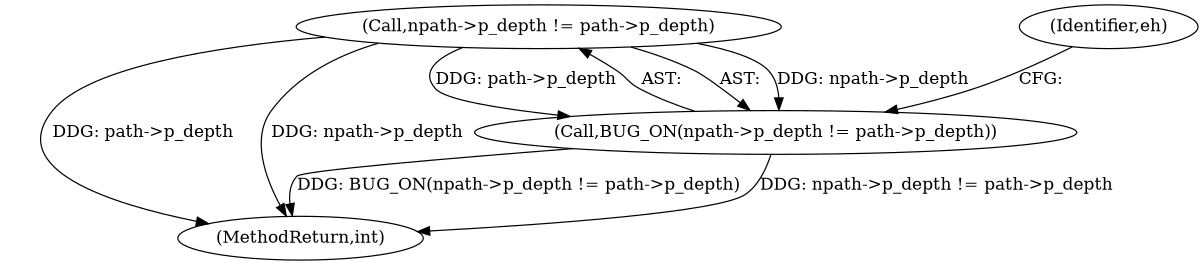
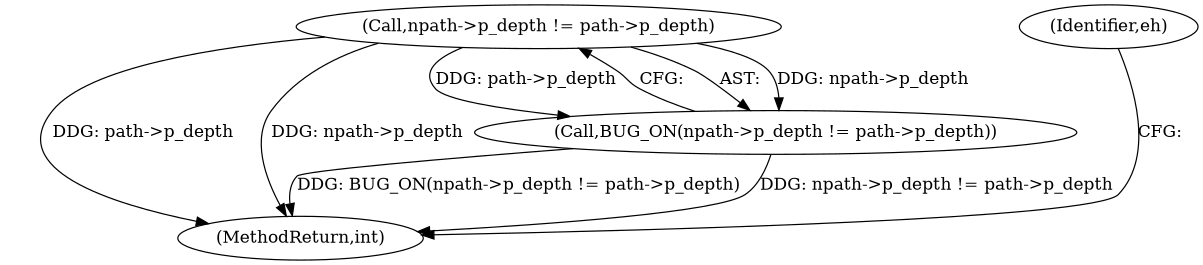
(665, 80) -> (665, 80)
(987, 84) -> (854, 222)
